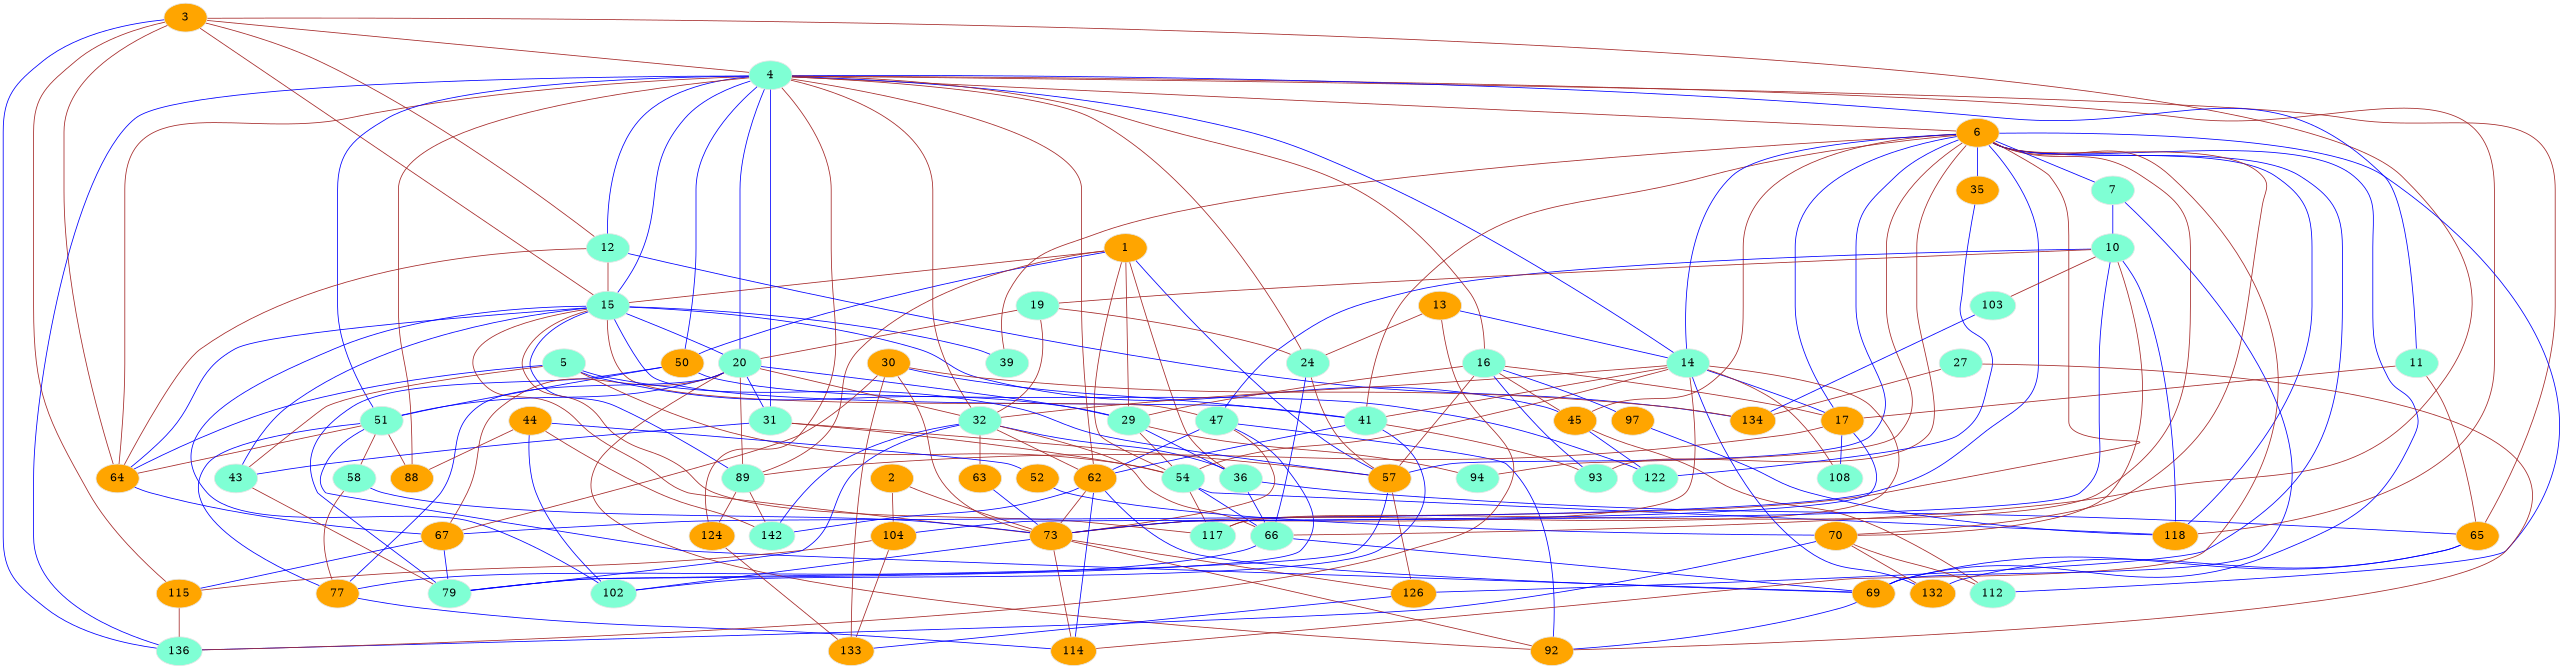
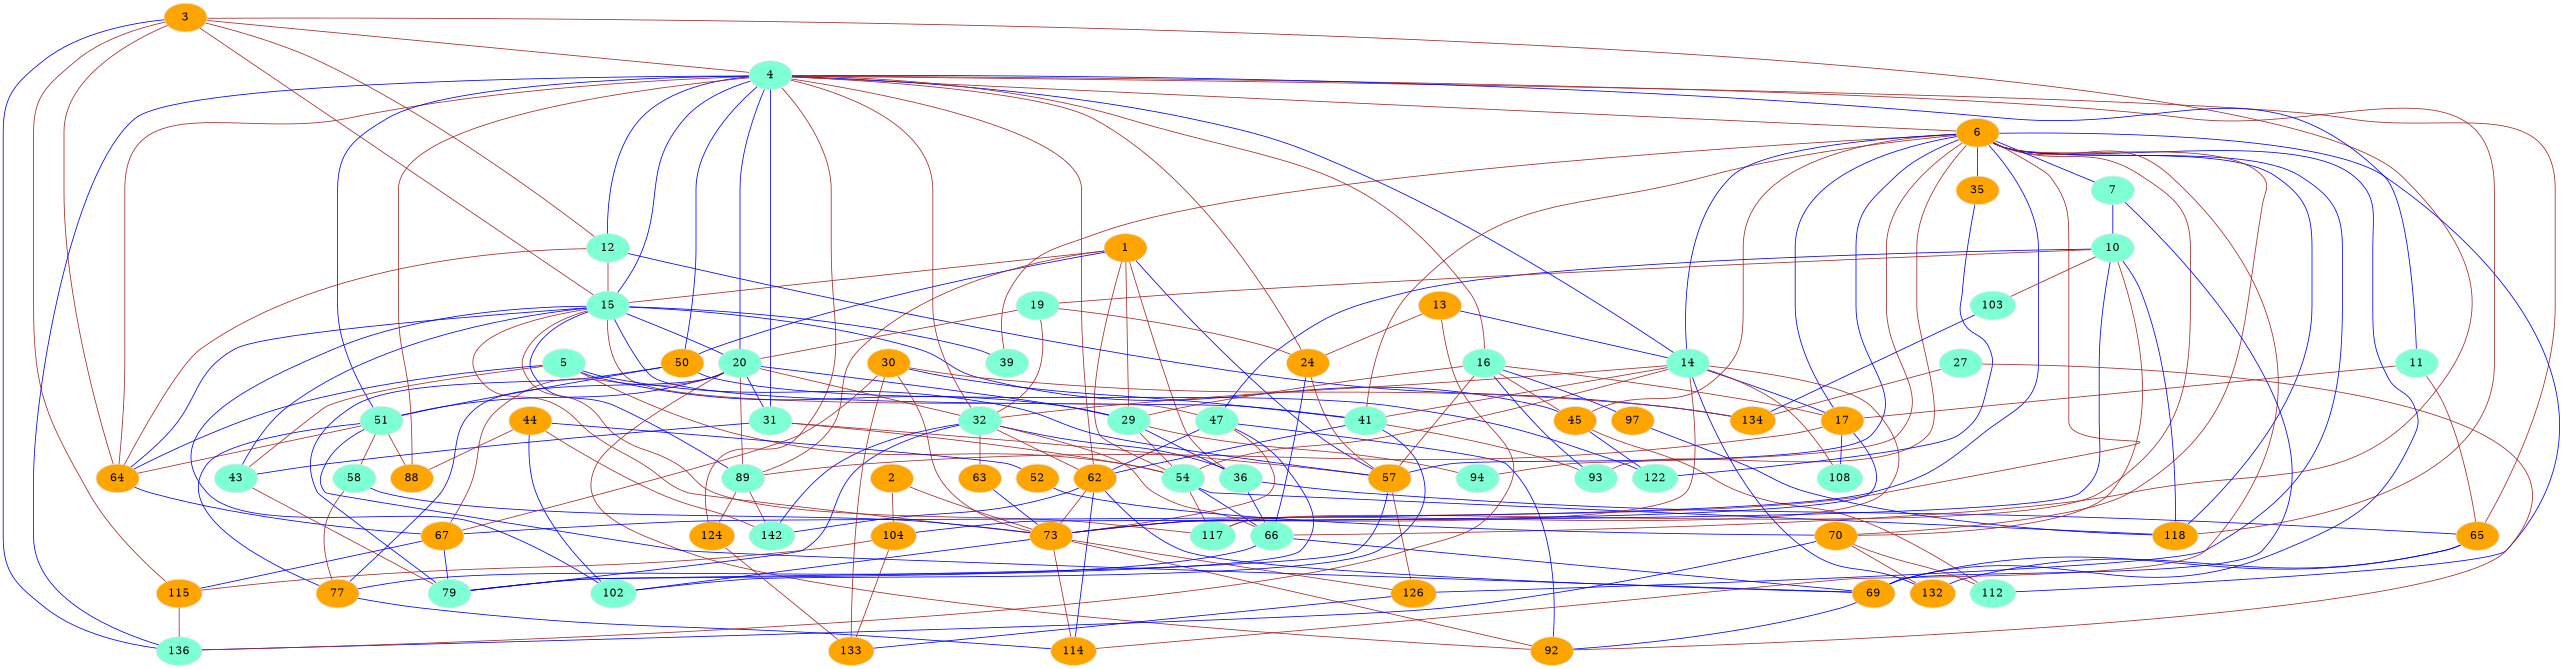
(1308, 363) -> (1308, 363)
